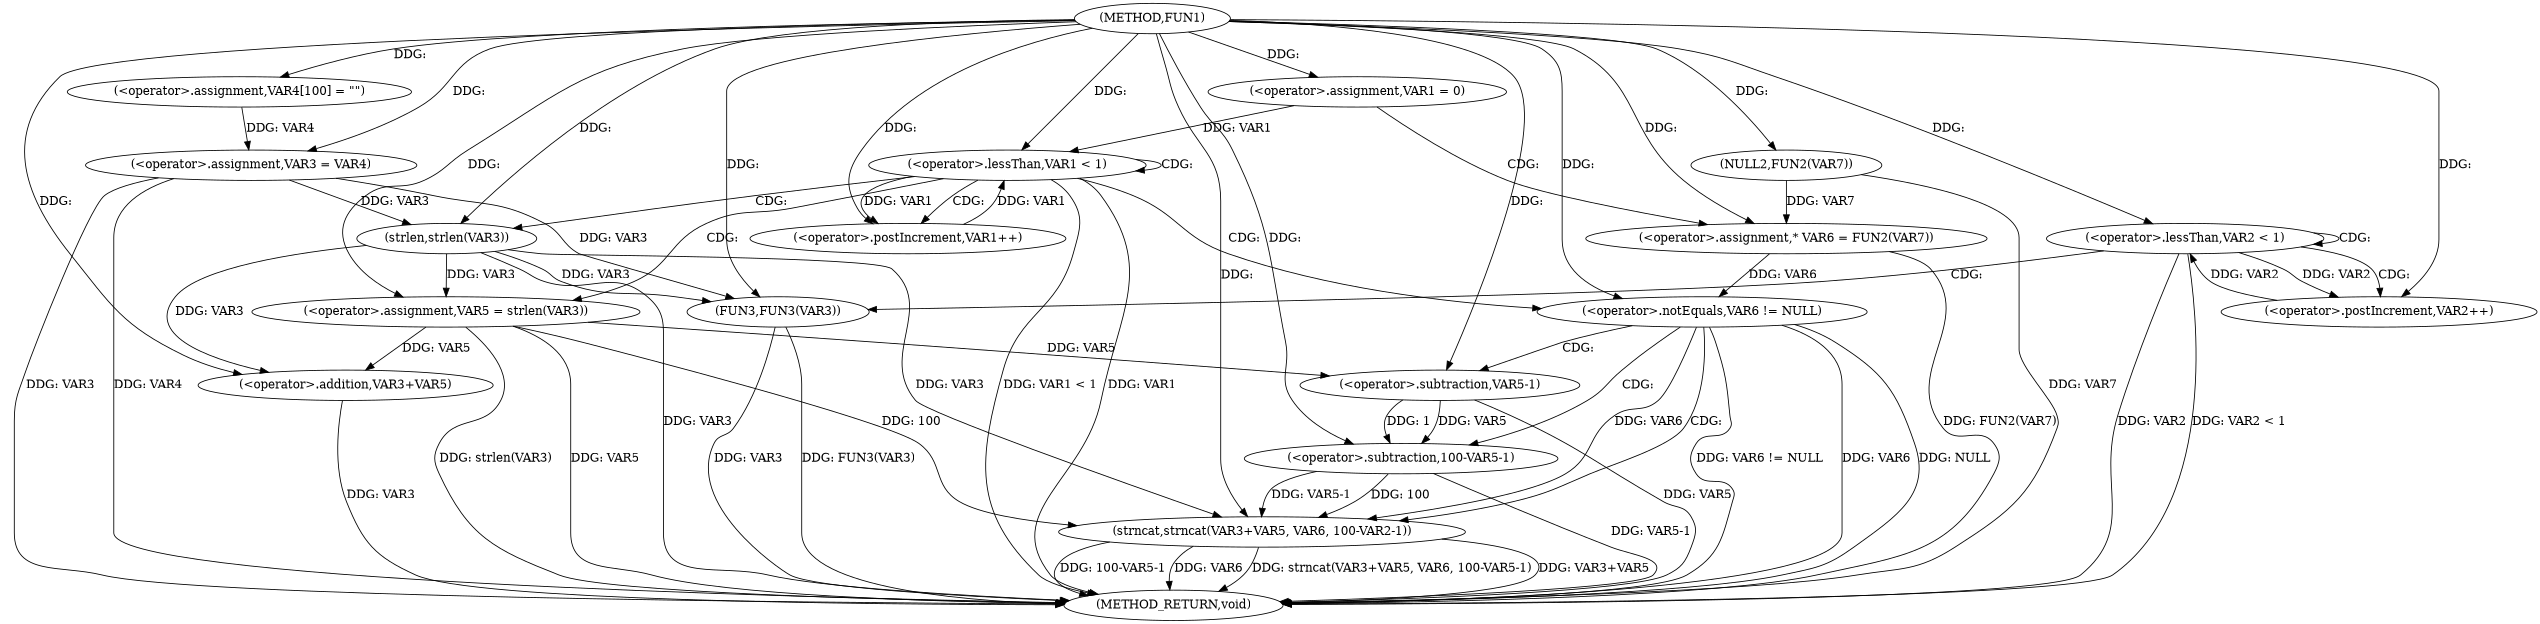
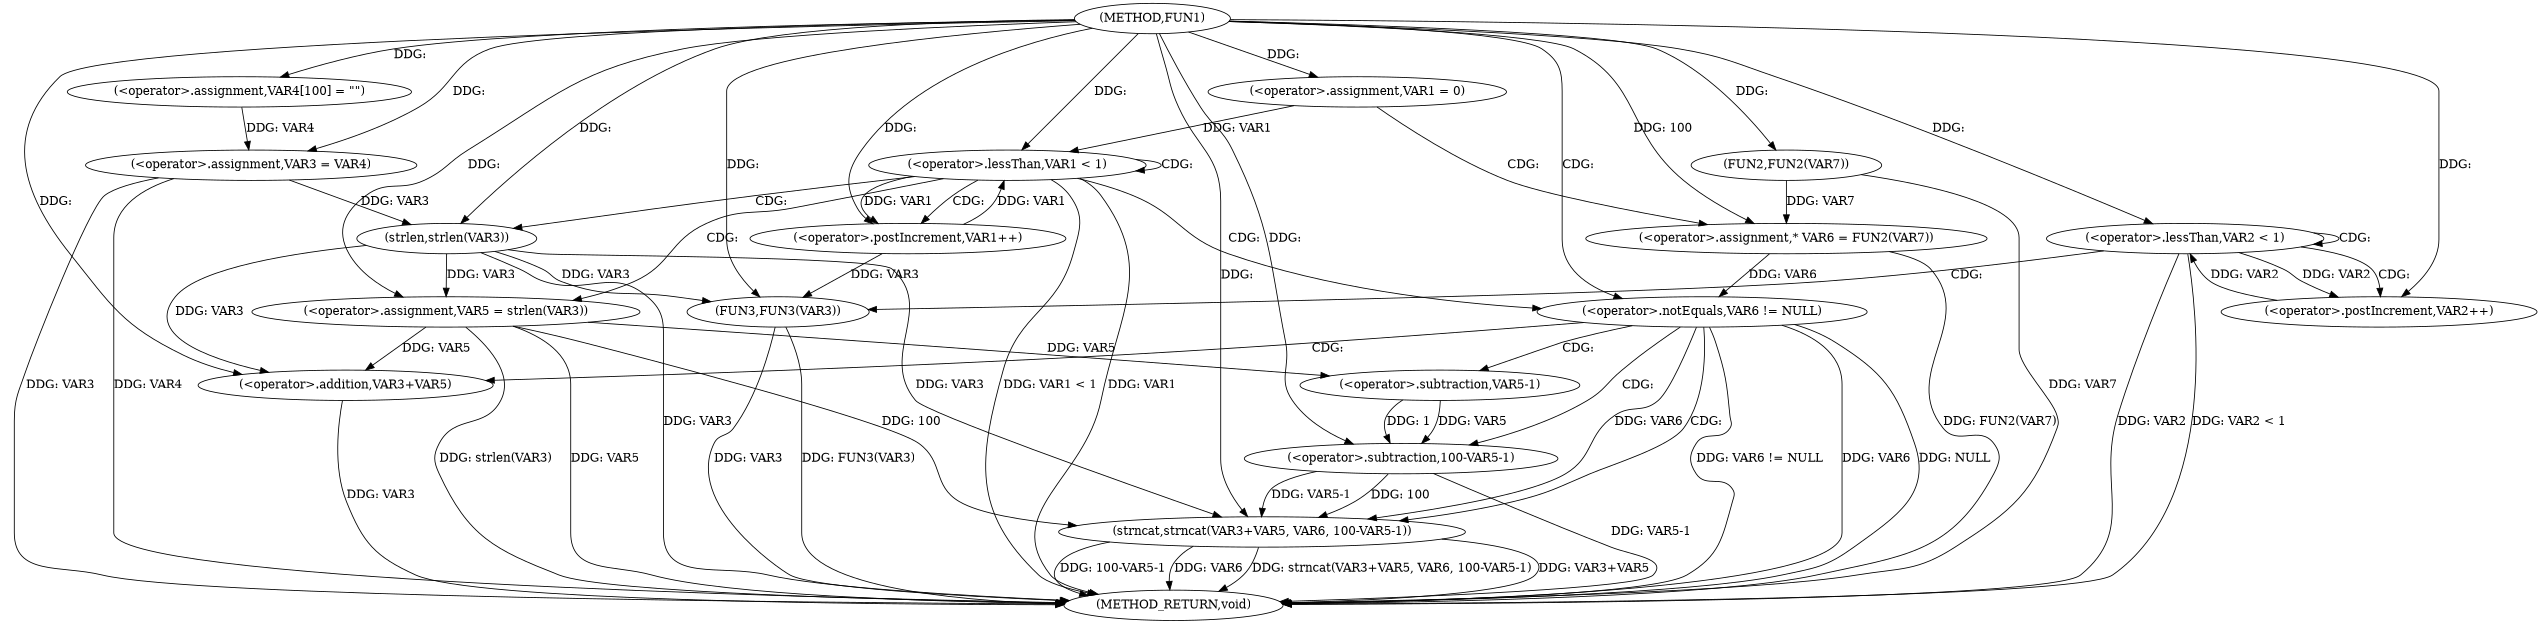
(1515, 79) -> none
(1663, 129) -> (1663, 129)
(1580, 165) -> (1580, 165)
(1786, 165) -> (1786, 165)
(528, 216) -> (846, 273)
none -> (1012, 360)
(1262, 532) -> (1262, 532)
(1670, 573) -> none
